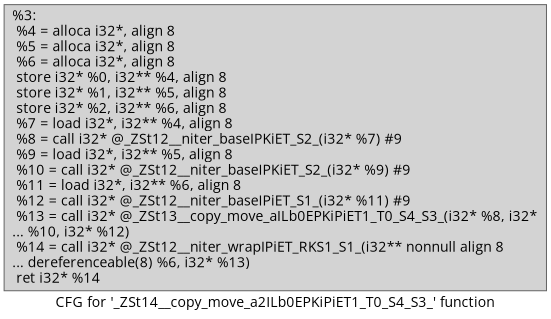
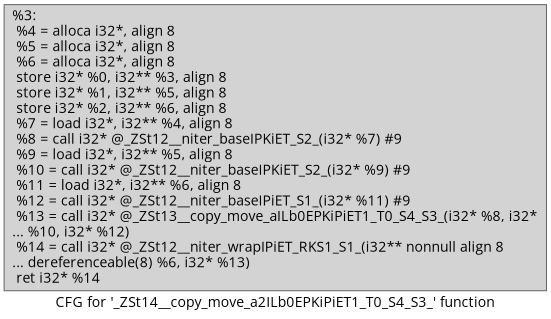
(120, 78) -> (120, 78)
